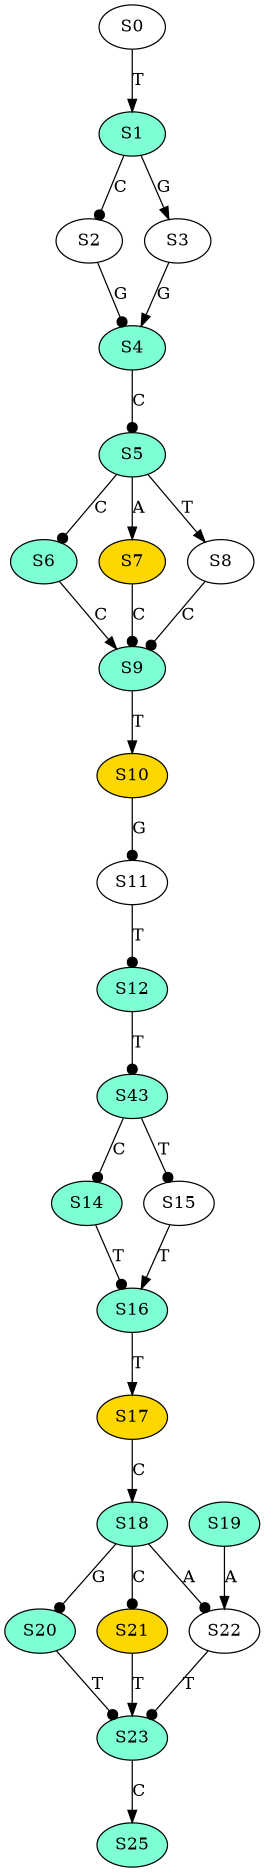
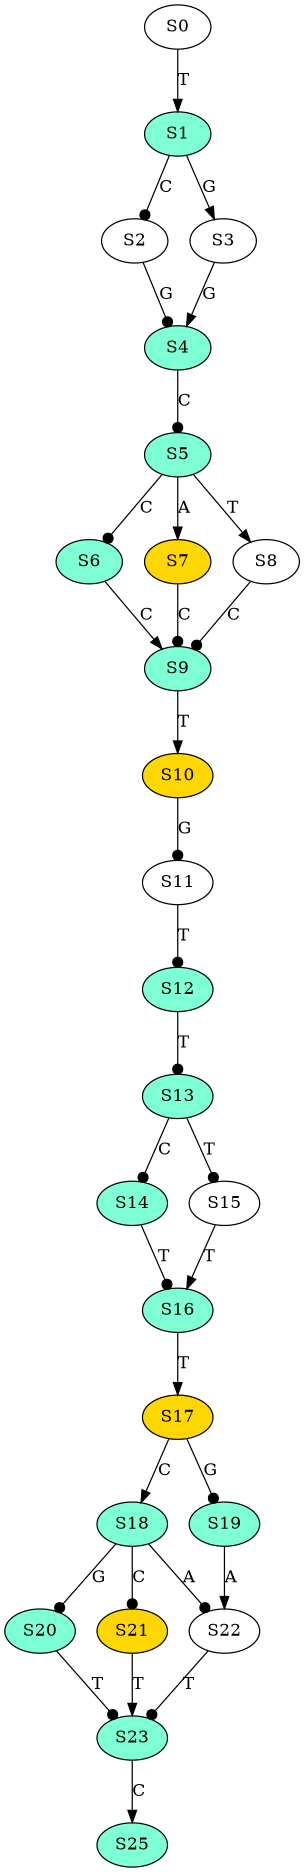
(132, 1096) -> (178, 1096)
none -> (199, 1466)
